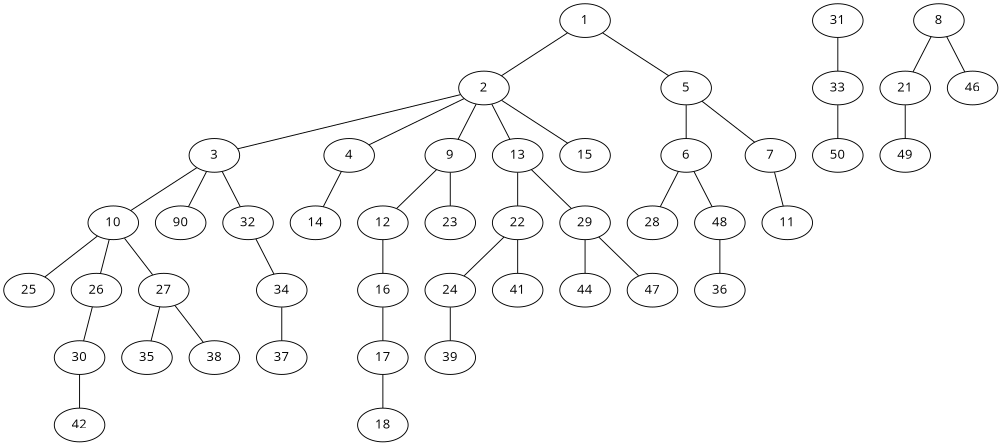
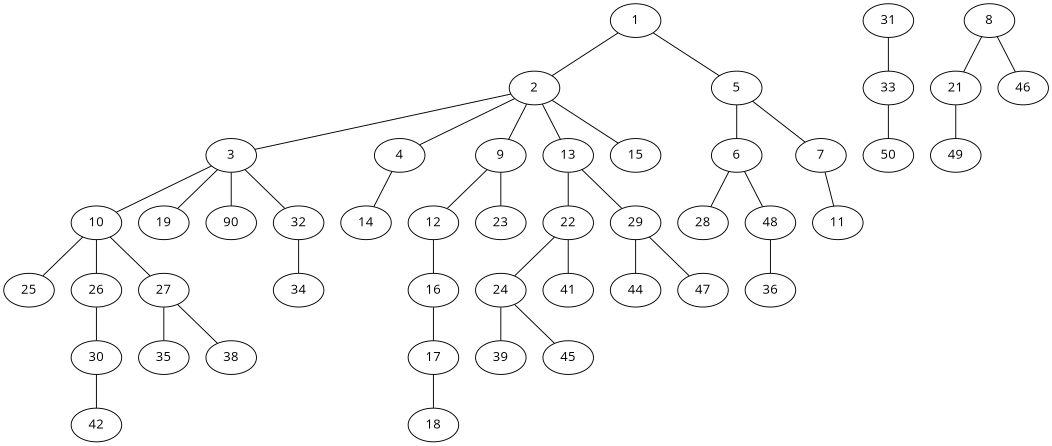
none -> (164, 223)
(282, 358) -> none
none -> (568, 358)
